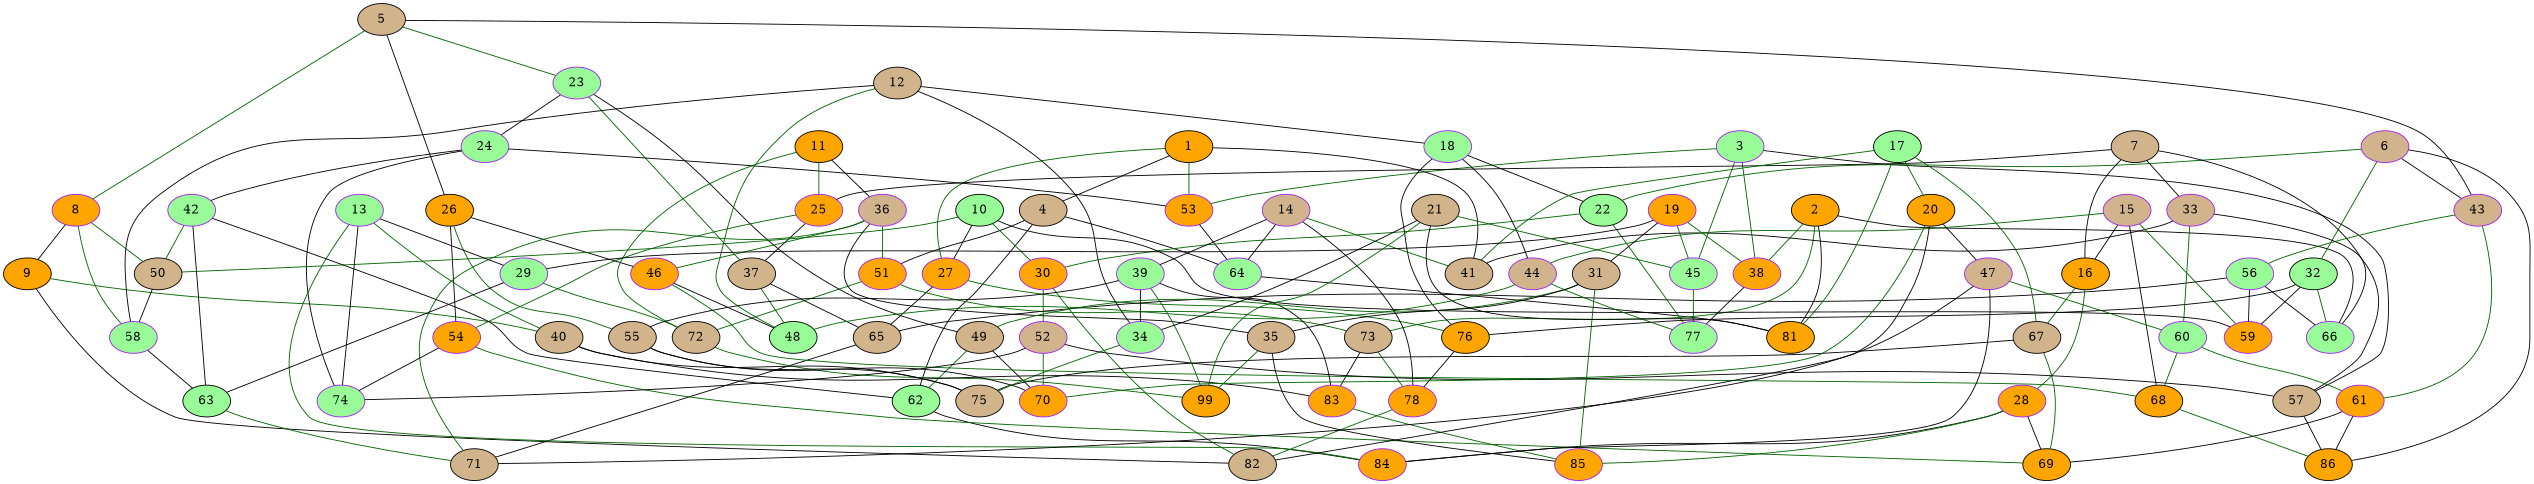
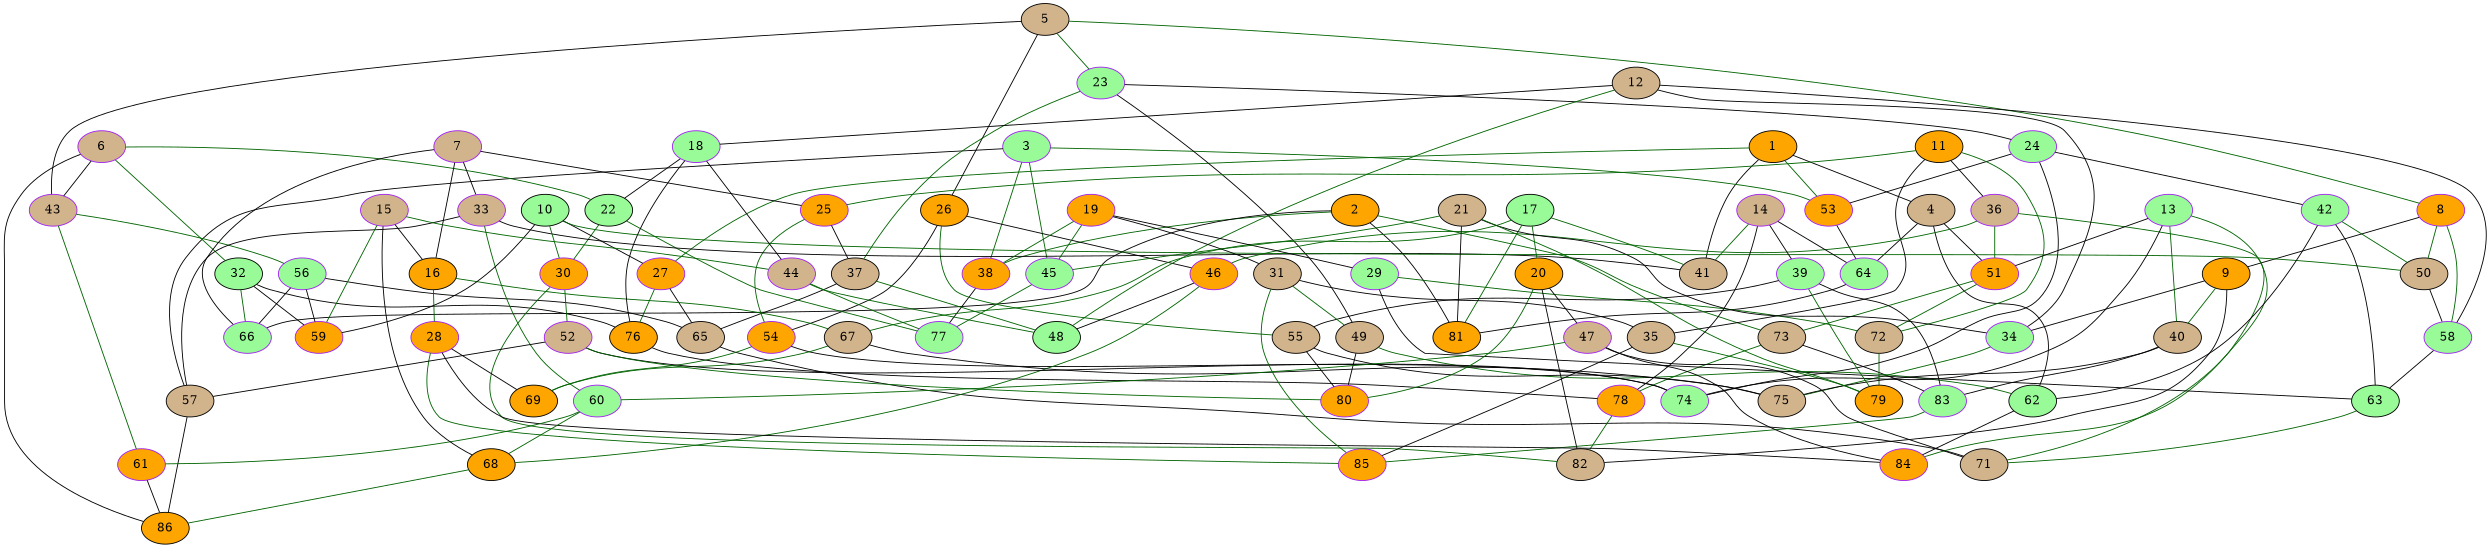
(2135, 147) -> (458, 147)
(442, 242) -> (2078, 243)
(1140, 306) -> (2118, 306)
(1094, 318) -> (1847, 303)
(1043, 401) -> (1345, 401)
(1206, 401) -> (1879, 401)
(1332, 401) -> (1943, 401)
(2208, 445) -> none
